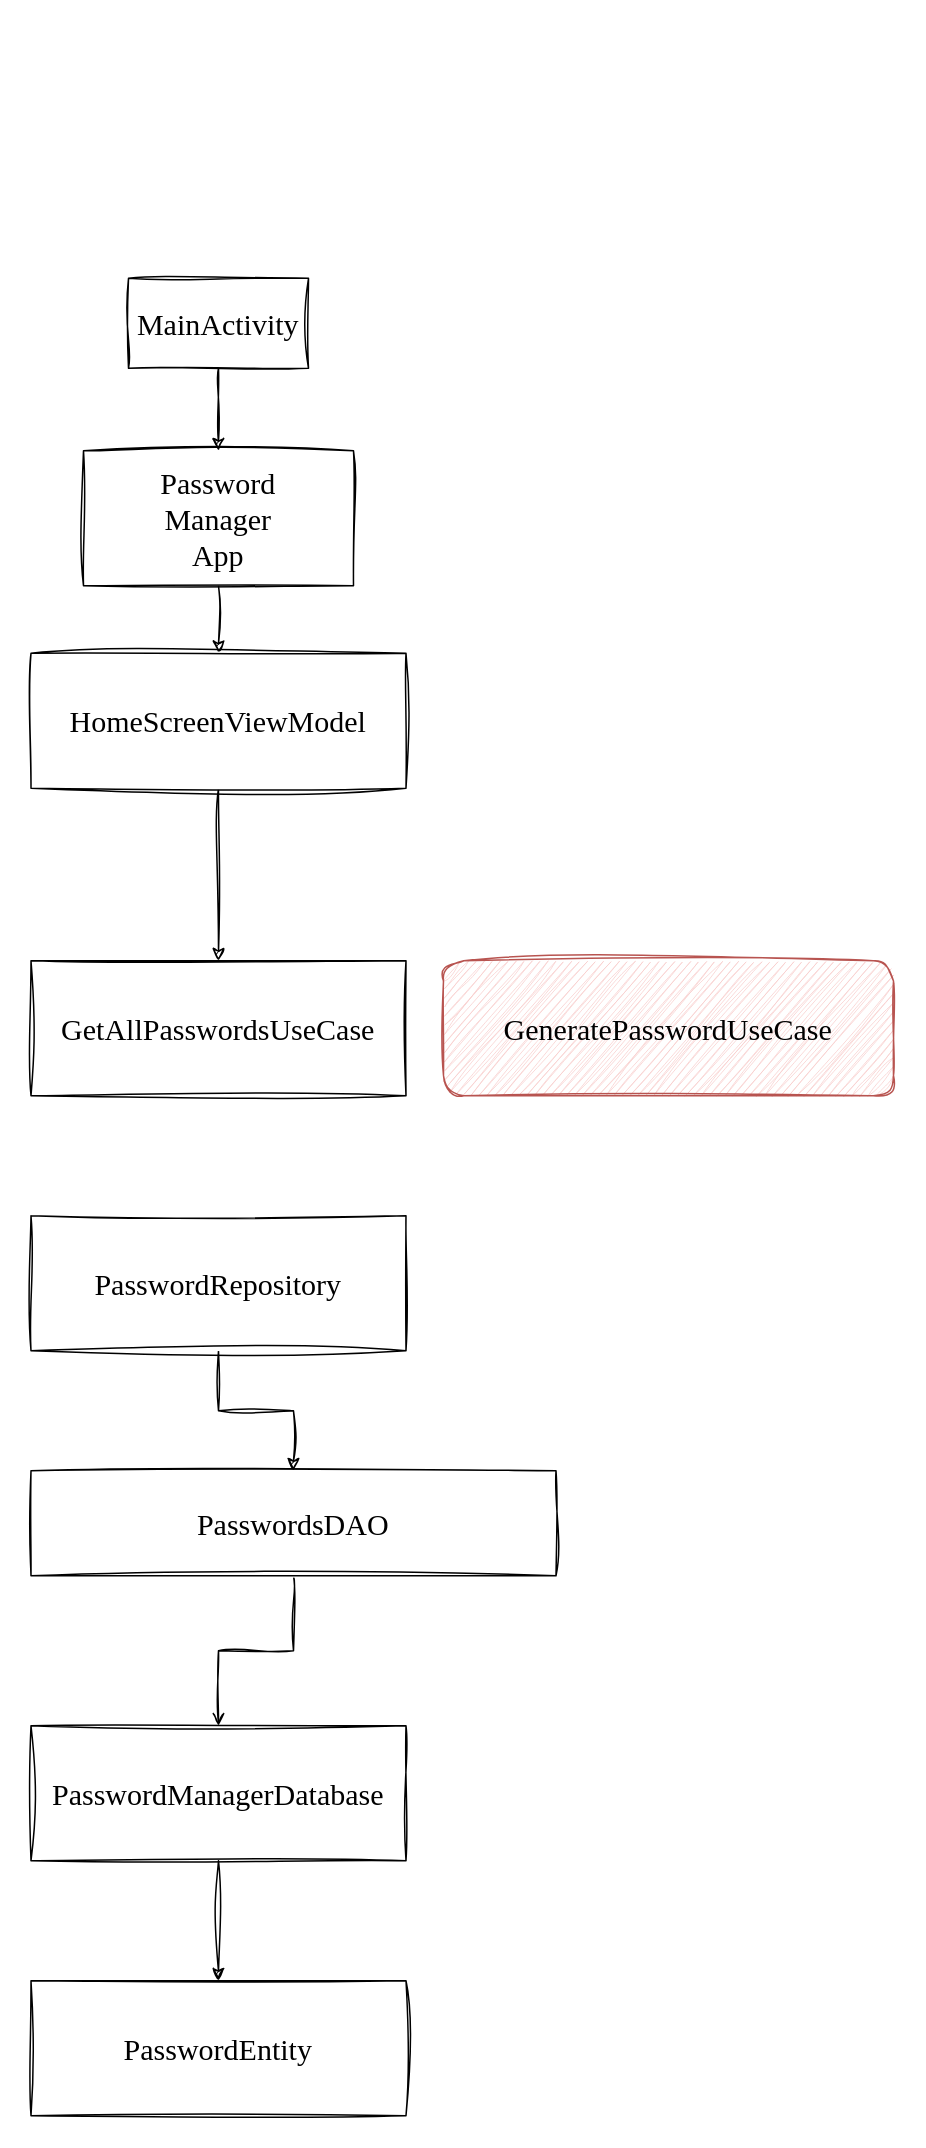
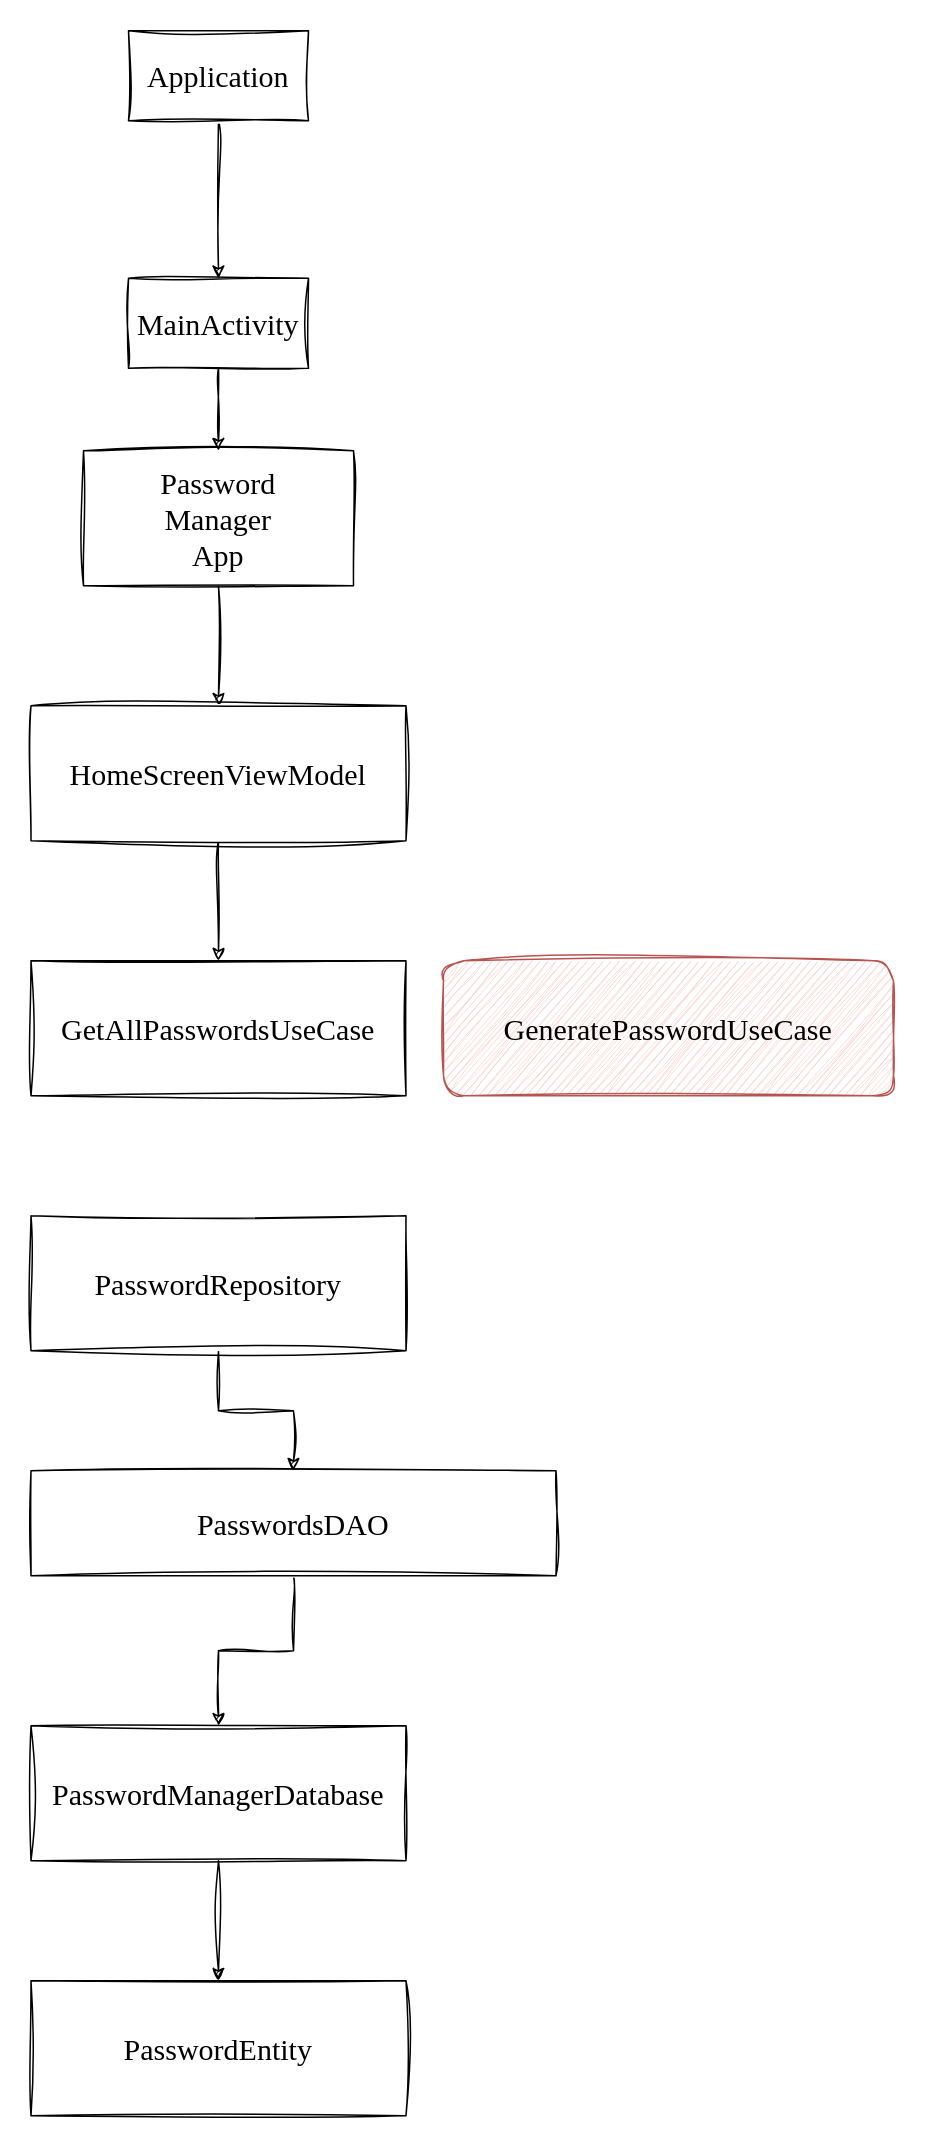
none -> (218, 76)
none -> (218, 195)
(218, 721) -> (218, 773)
(218, 1717) -> (218, 1714)
